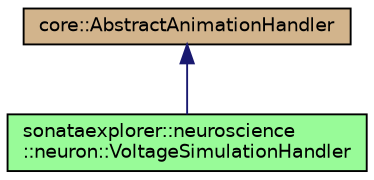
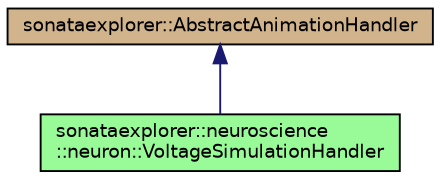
(187, 26) -> (220, 26)
